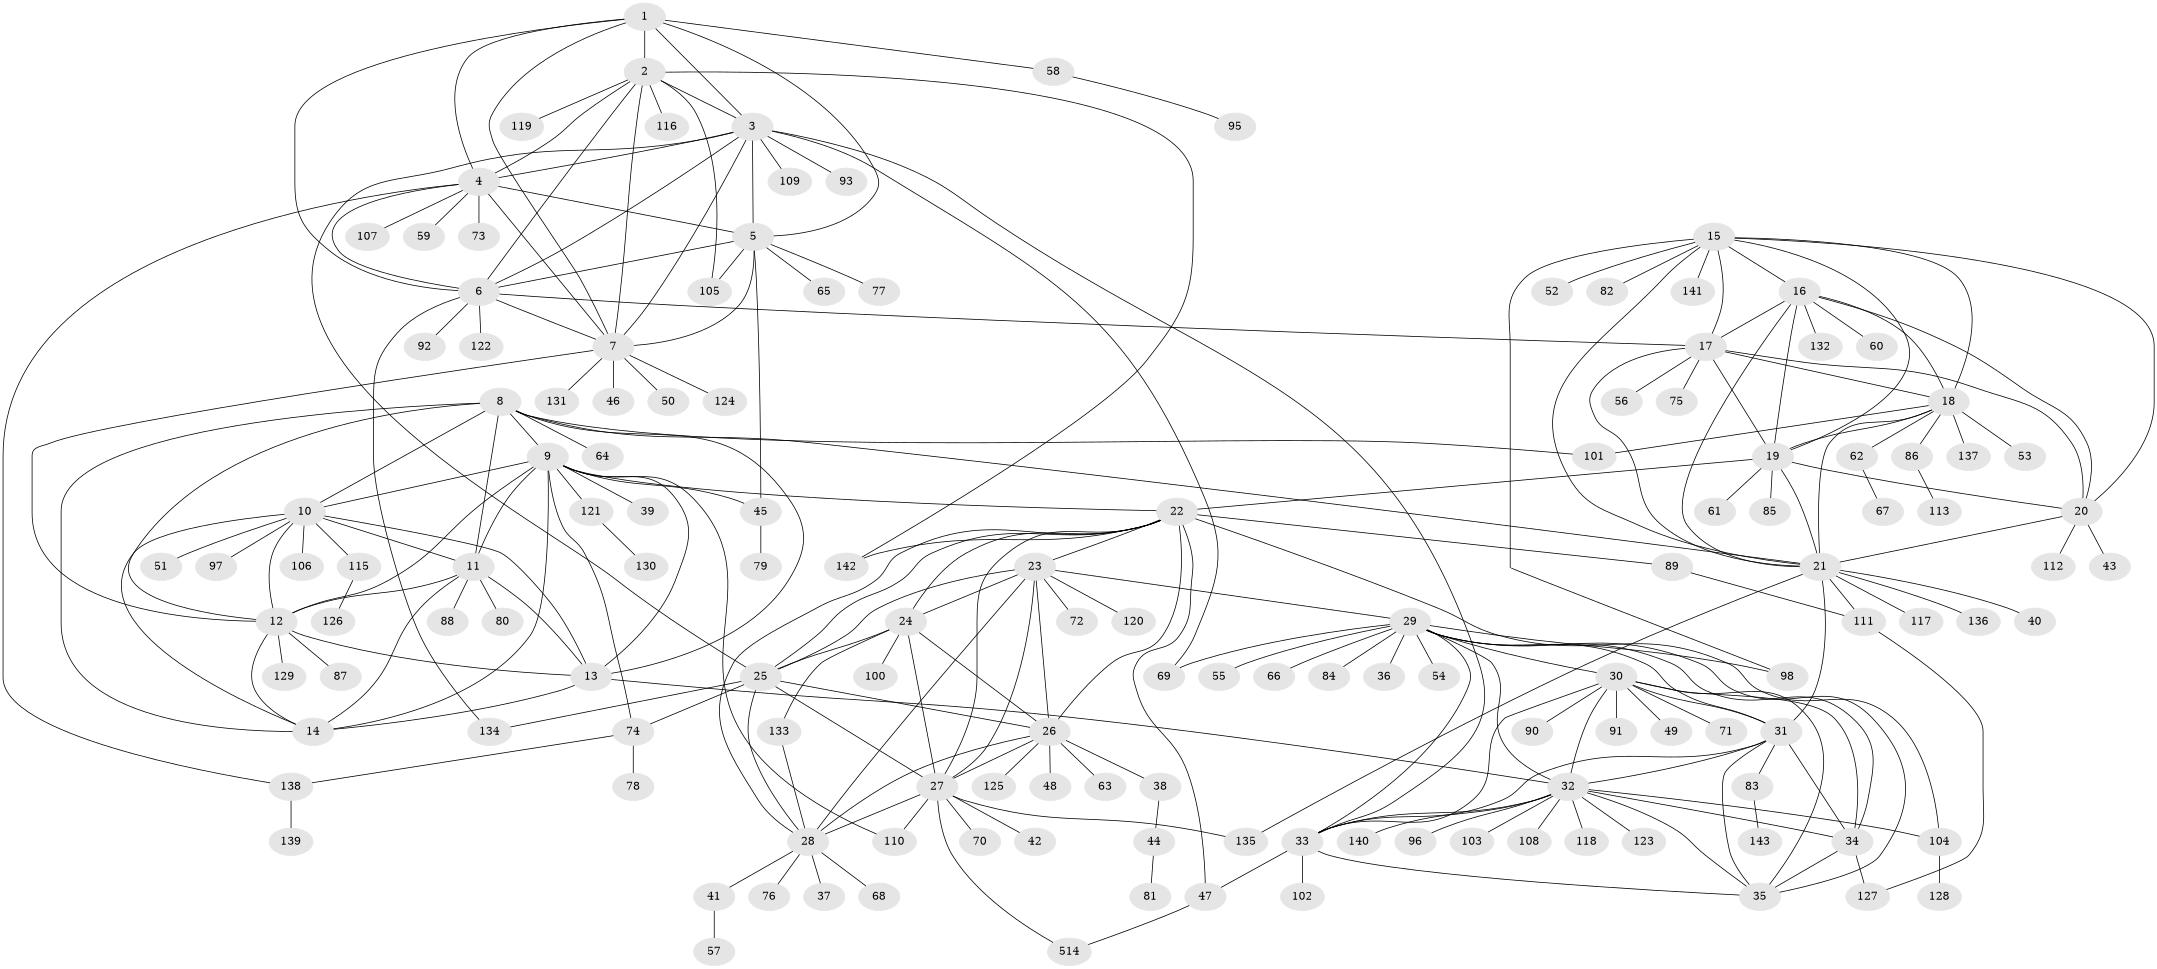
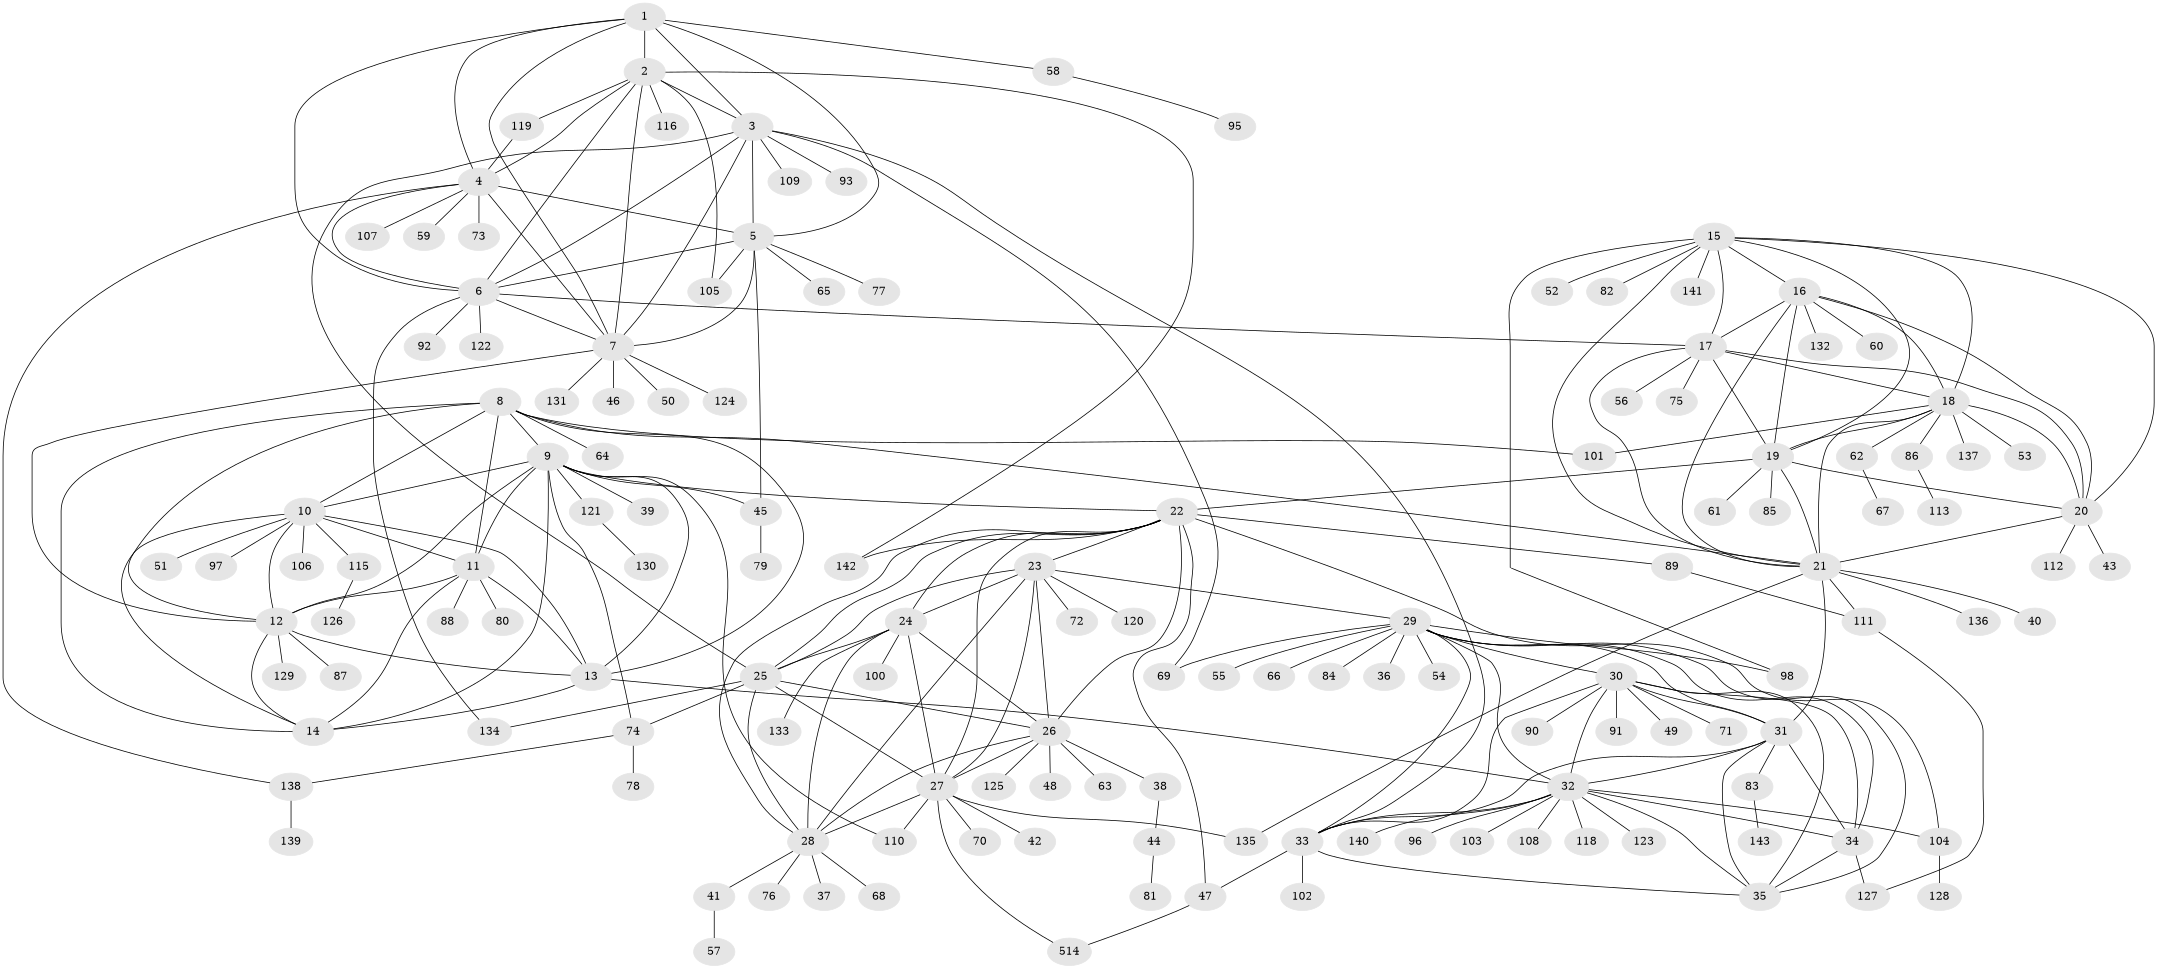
(616, 156) -> (503, 151)
none -> (2040, 433)
(1921, 622) -> none
(791, 779) -> (824, 711)
